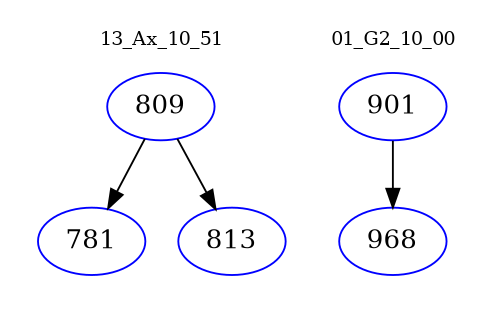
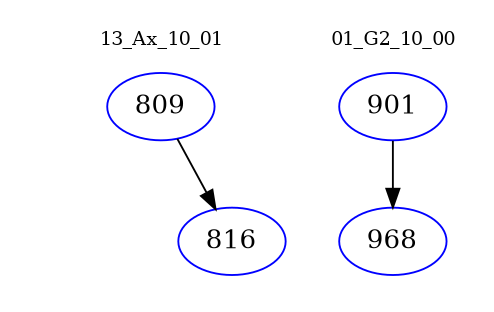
(162, 40) -> (162, 40)
(92, 241) -> none
(232, 241) -> (232, 241)
